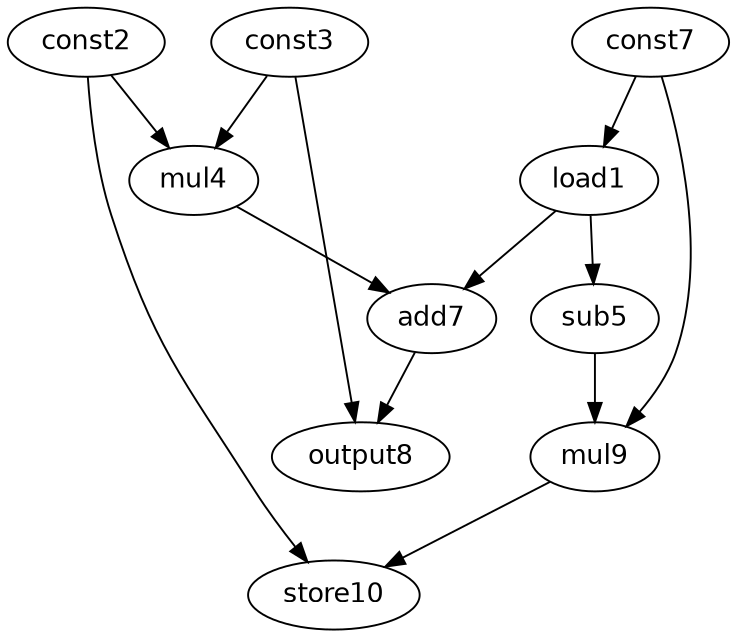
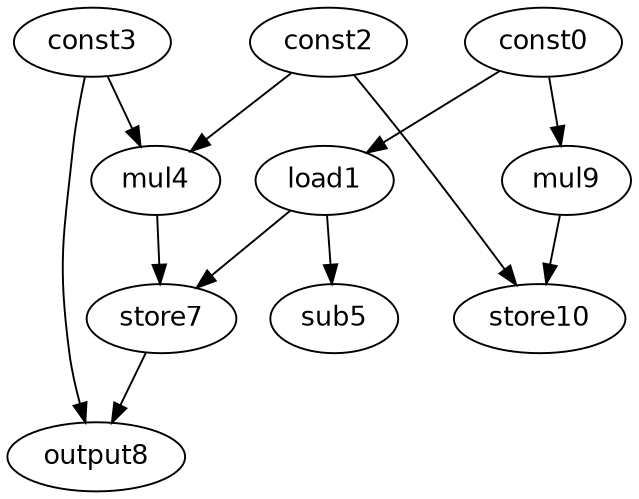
(651, 42) -> (543, 42)
(432, 319) -> (162, 319)
(595, 378) -> none
